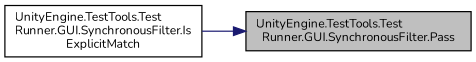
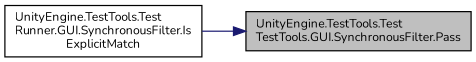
(359, 31) -> (359, 31)
